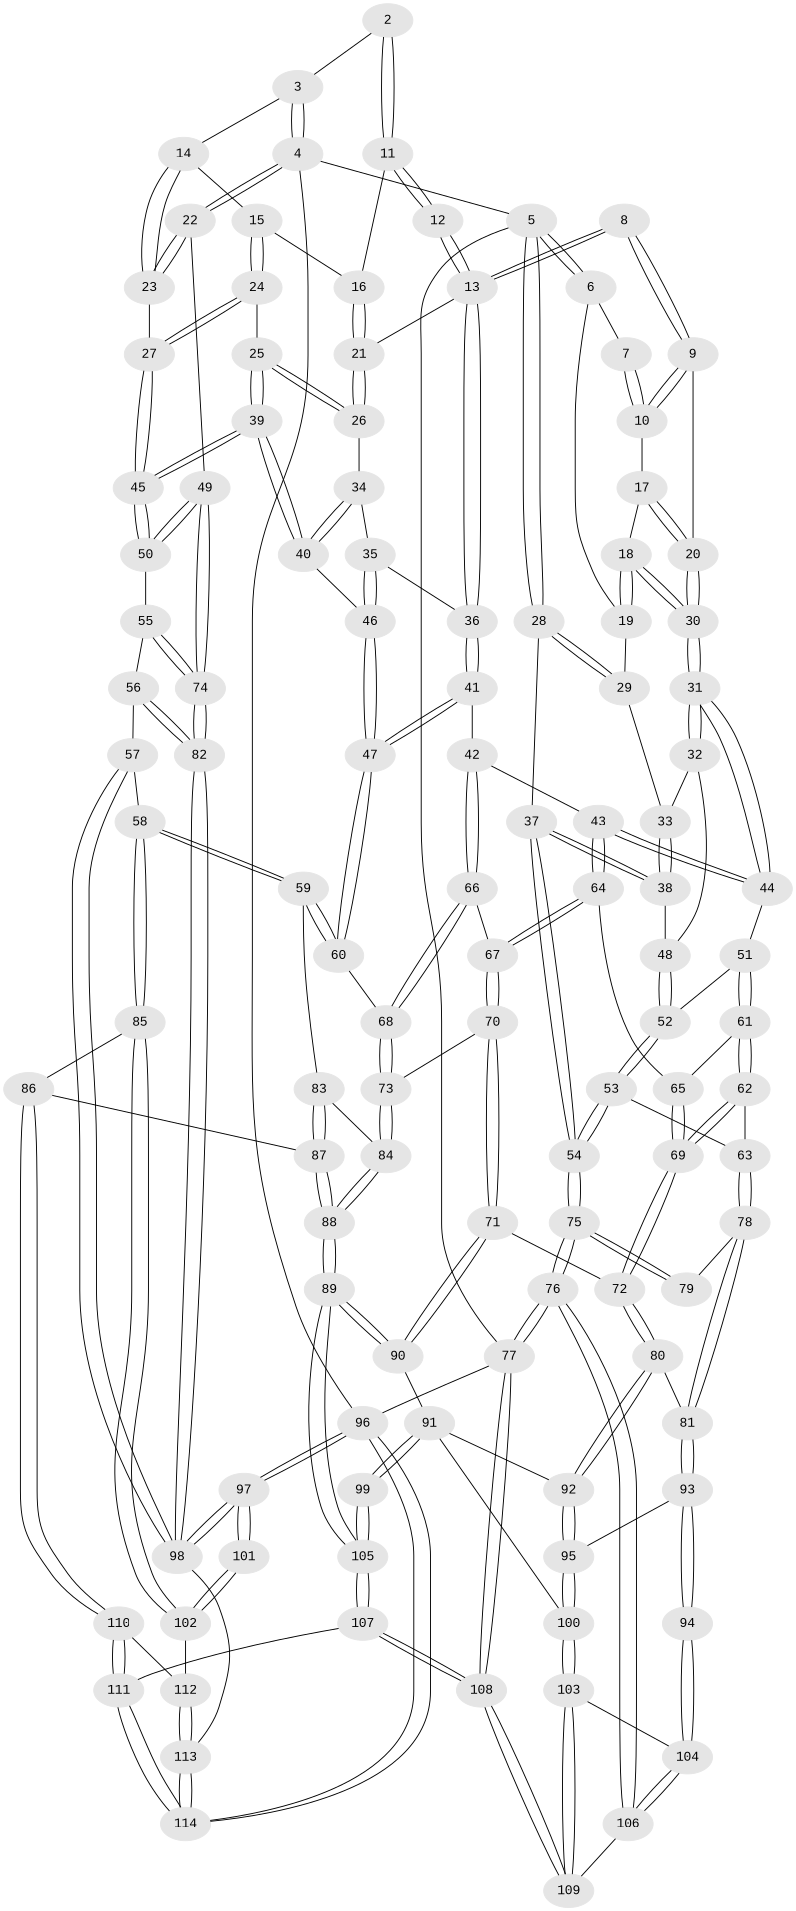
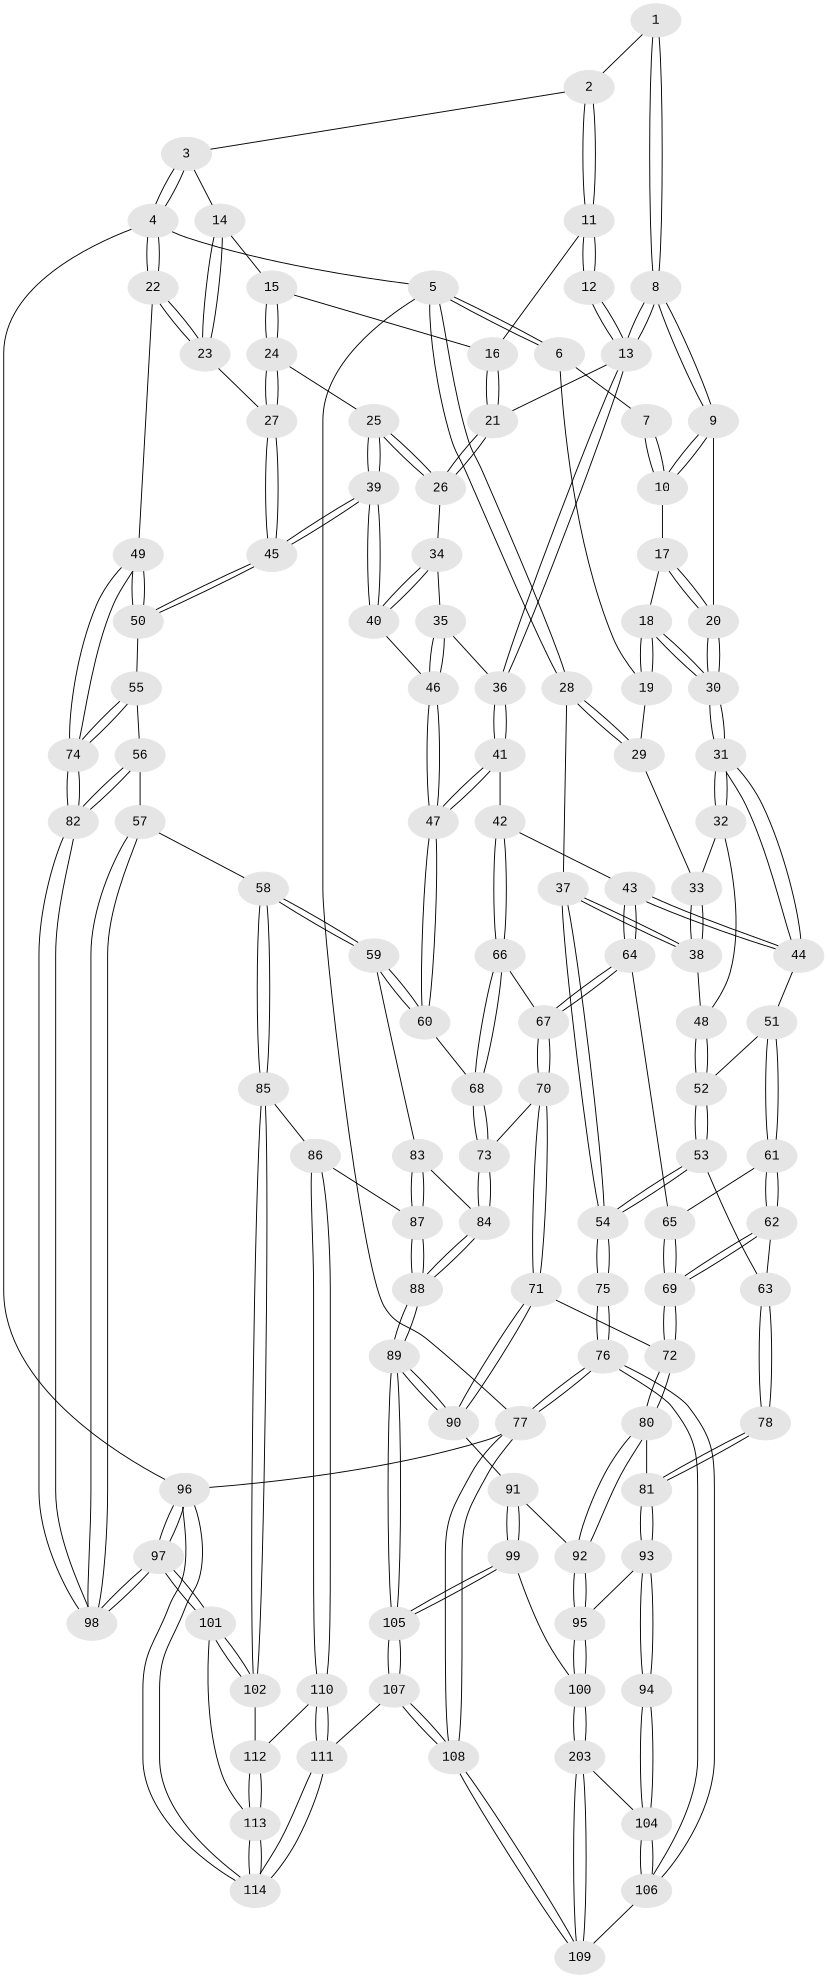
none -> (656, 20)
(687, 1290) -> none
(496, 1519) -> (539, 1626)
(229, 1659) -> (211, 1728)
(569, 1690) -> (580, 1757)
